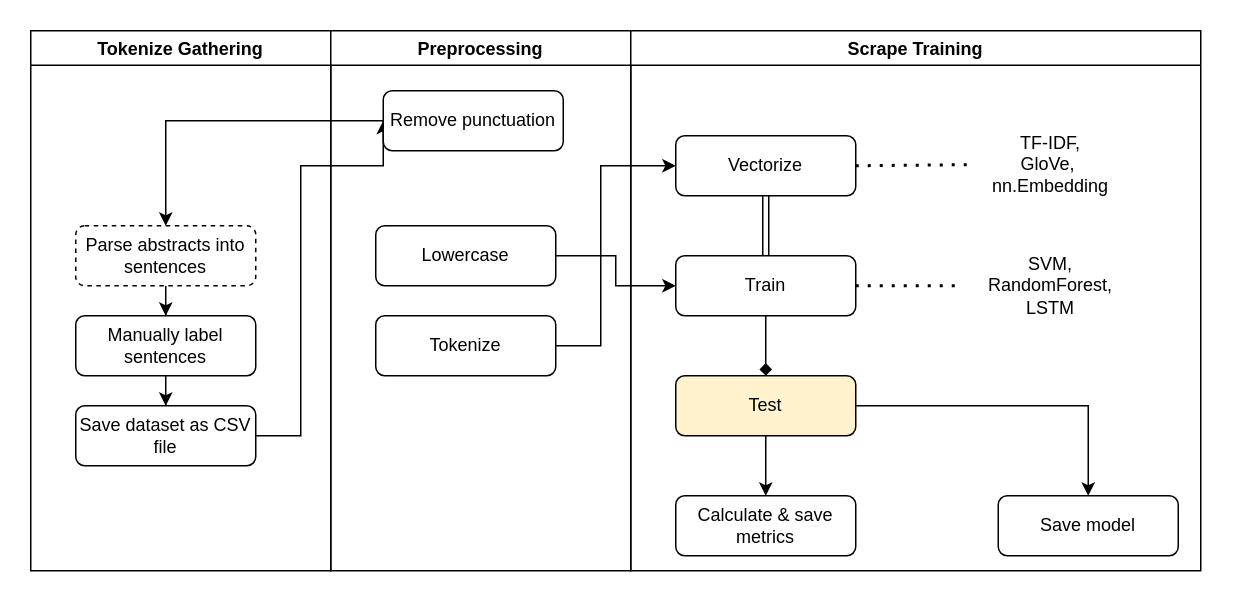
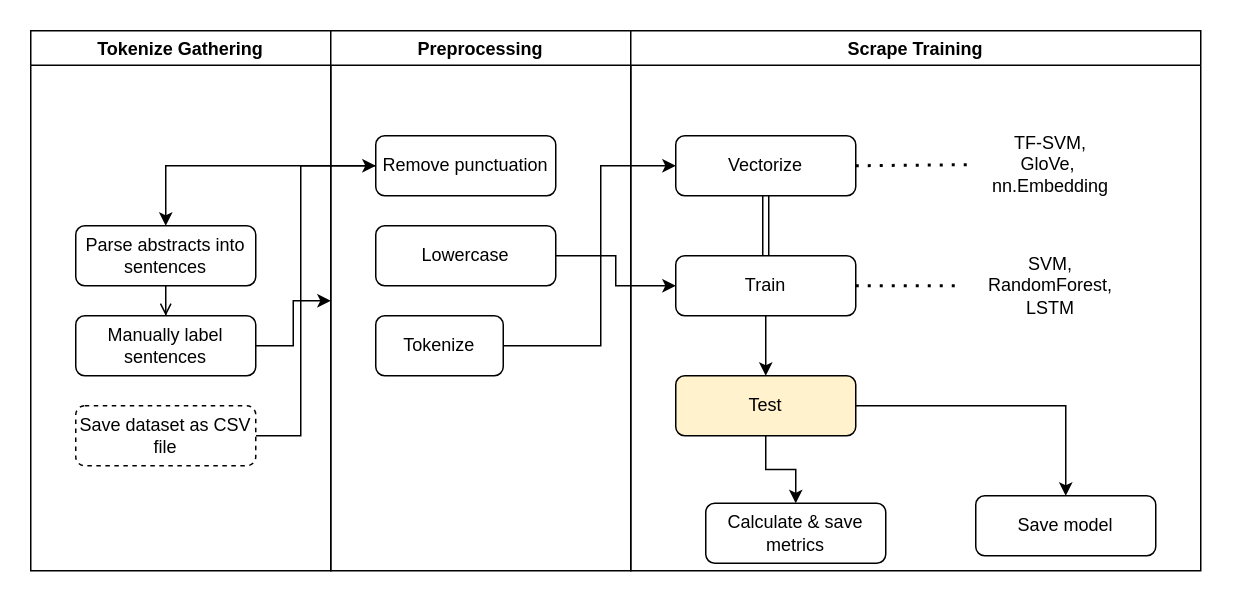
(473, 121) -> (466, 166)
(1051, 164) -> (1051, 164)
(166, 256) -> (166, 256)
(166, 304) -> (166, 306)
(466, 346) -> (440, 346)
(766, 363) -> (766, 364)
(166, 396) -> (293, 329)
(166, 436) -> (166, 436)
(766, 526) -> (796, 533)
(1088, 526) -> (1066, 526)
